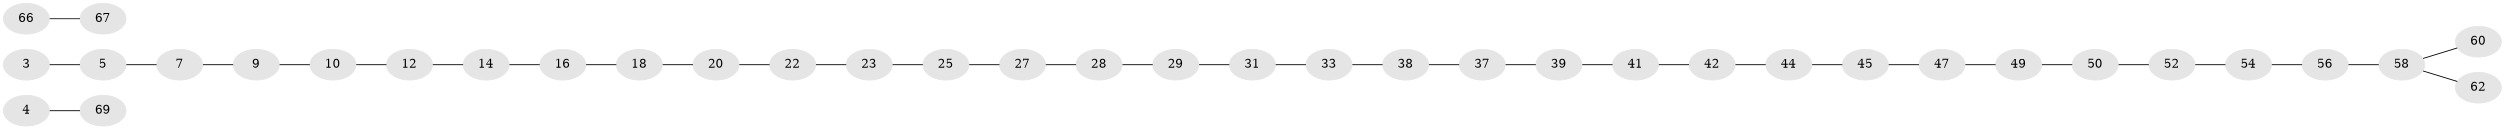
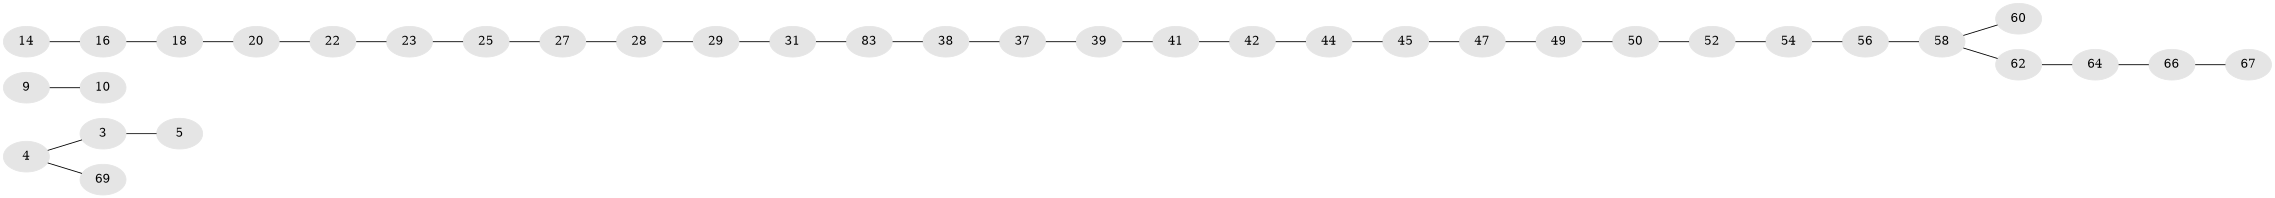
(180, 65) -> none
(410, 65) -> none
(1329, 65) -> (869, 42)
none -> (2095, 65)
none -> (65, 145)
